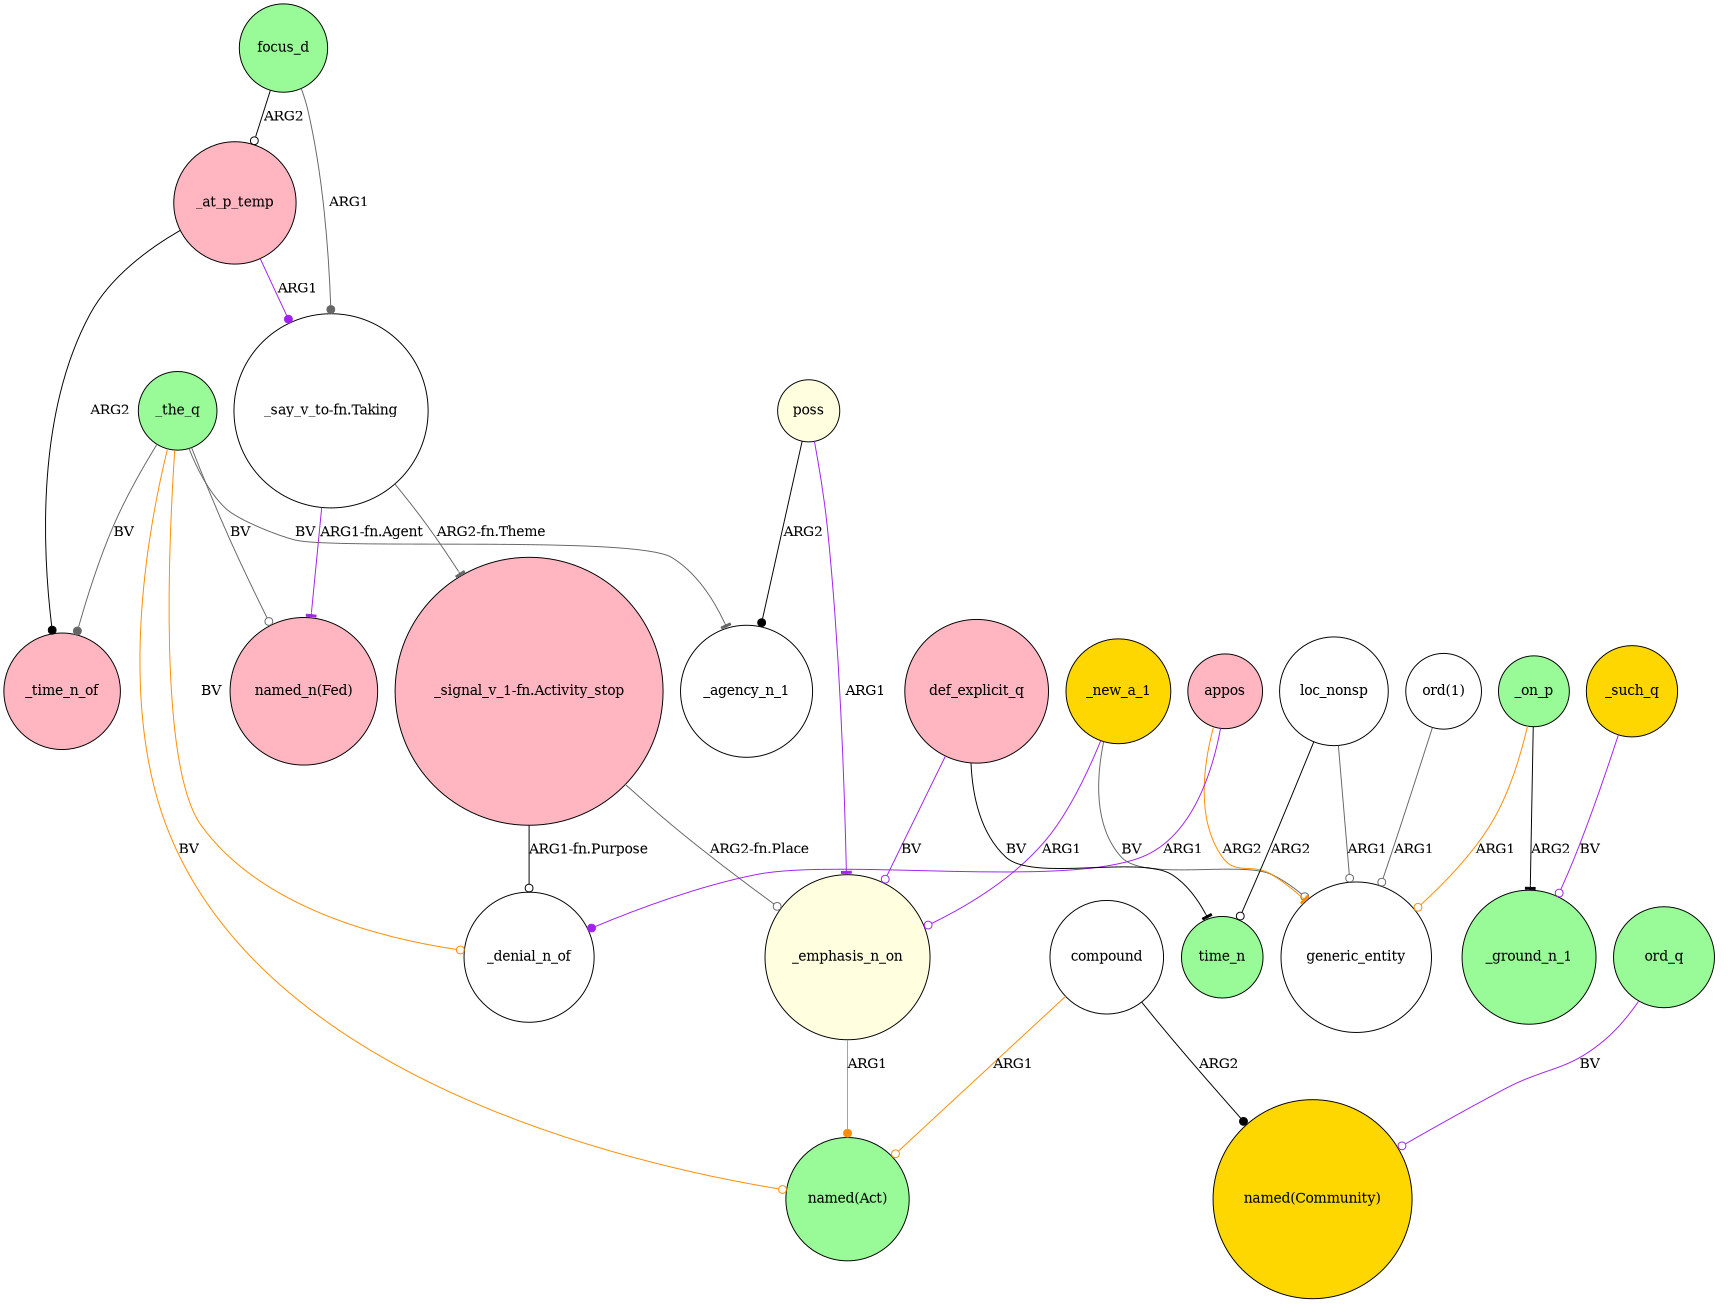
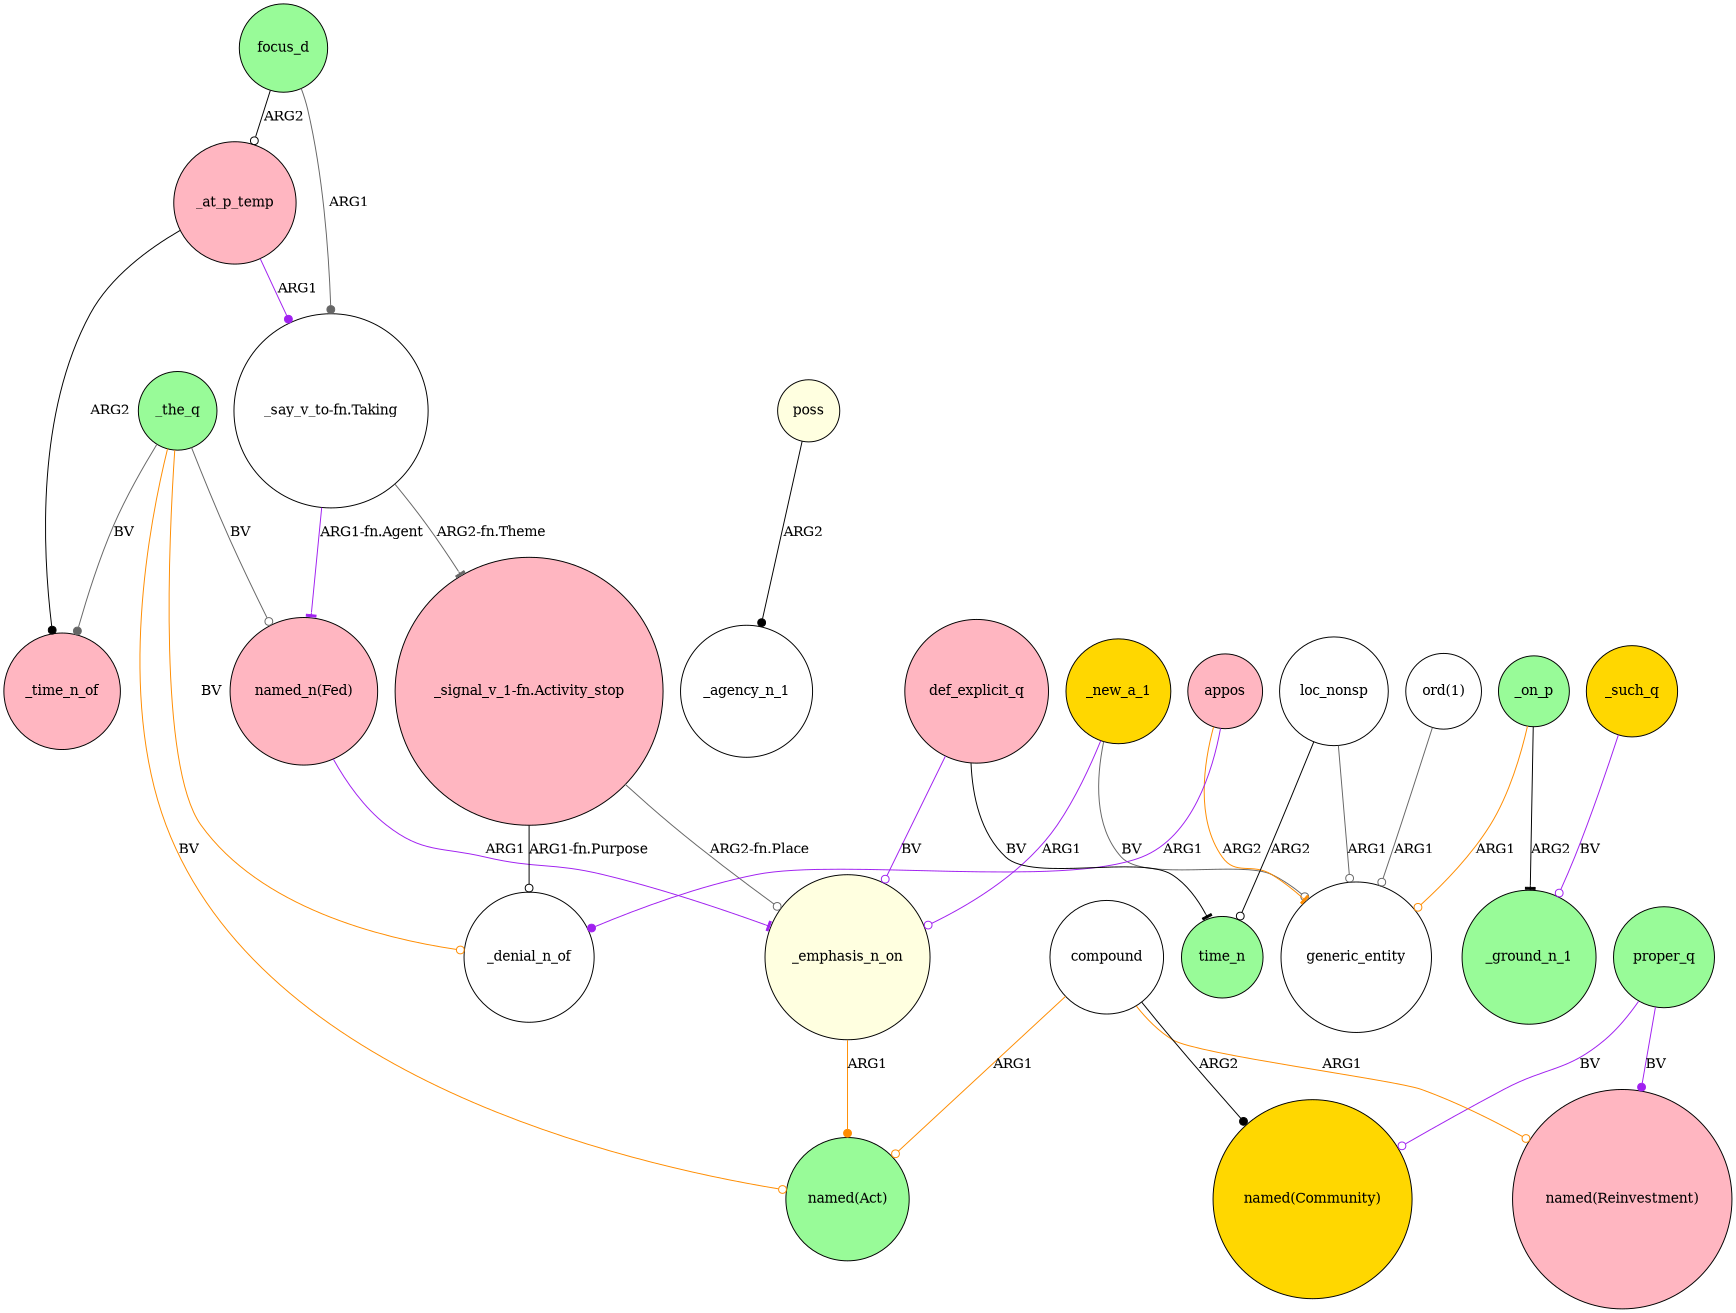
(453, 544) -> none
(838, 655) -> (522, 864)
(1664, 957) -> (1664, 957)
none -> (1622, 1199)
